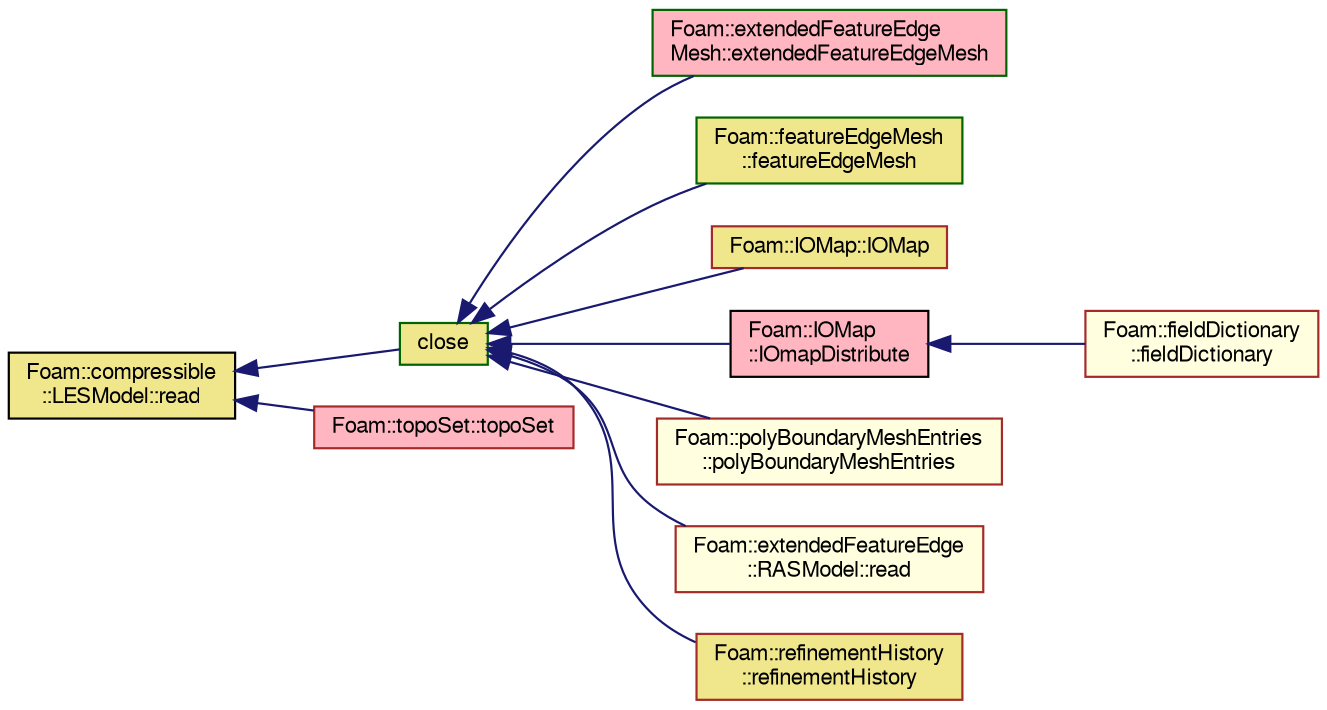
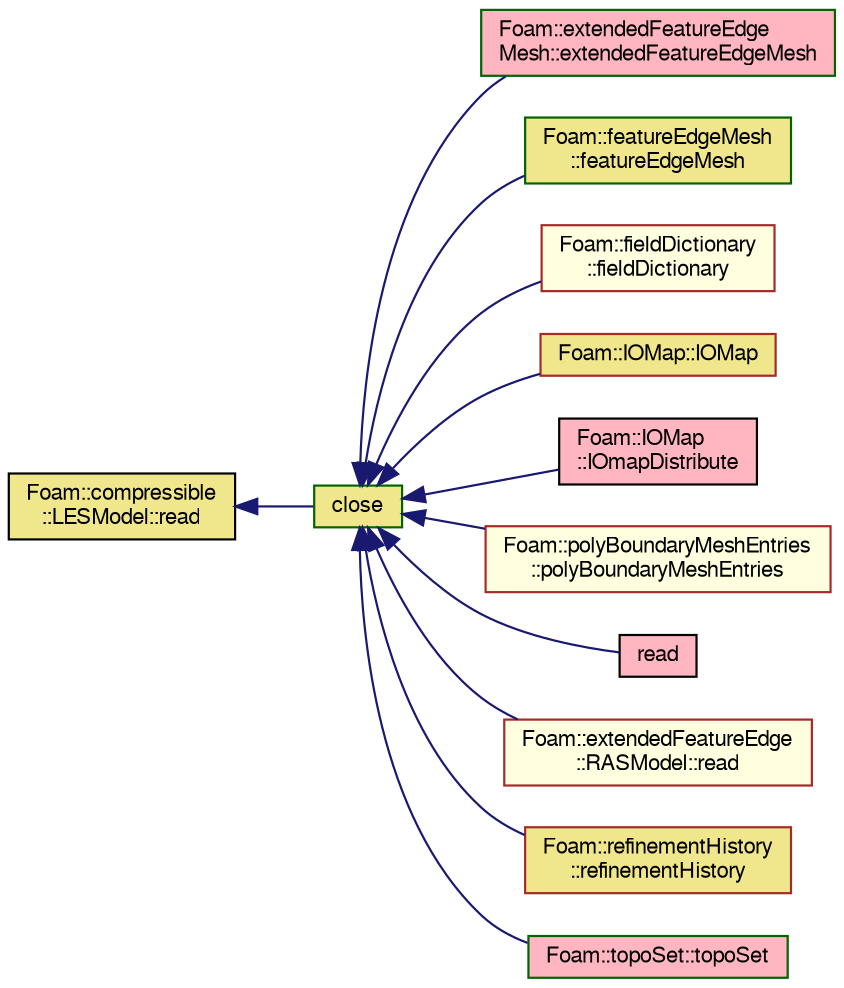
(1018, 344) -> (440, 355)
(285, 407) -> (395, 771)
(444, 427) -> (658, 957)
none -> (658, 656)
